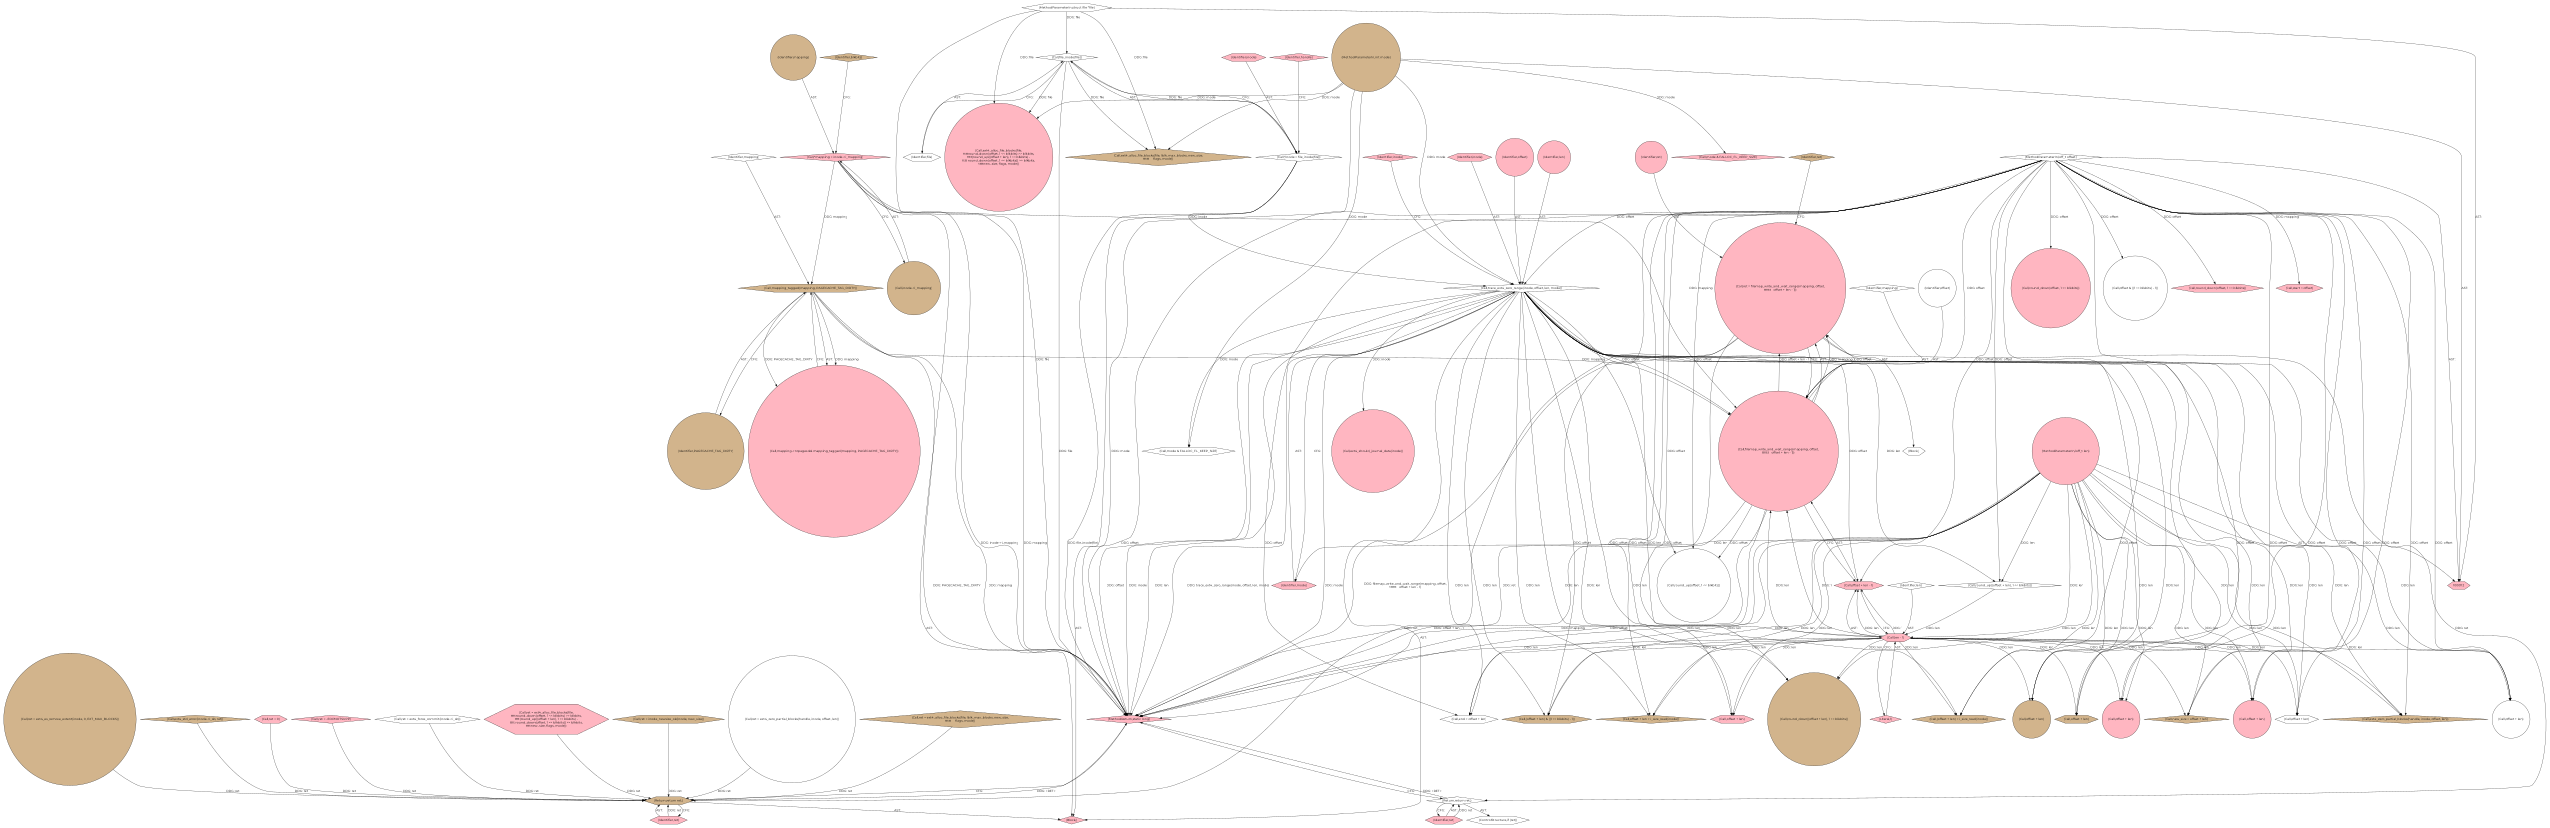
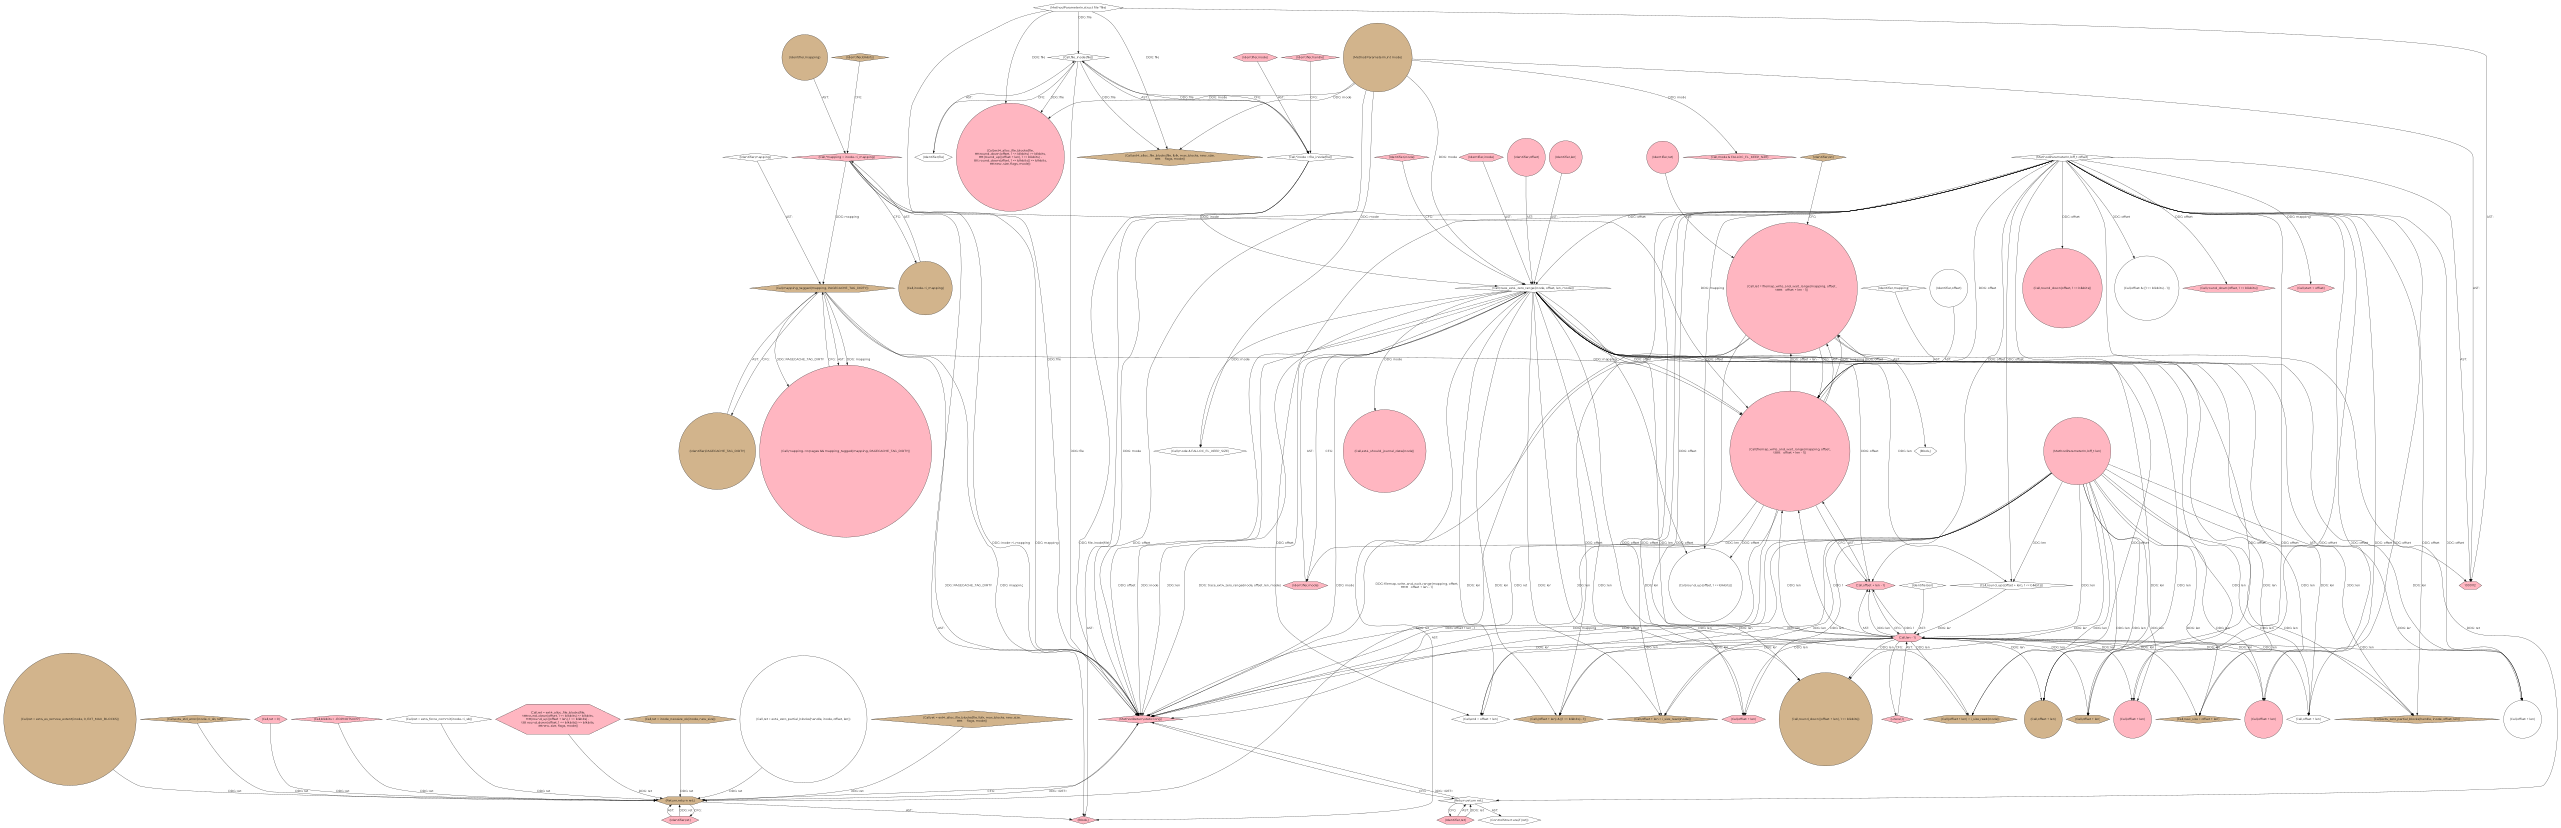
(331, 719) -> (337, 719)
